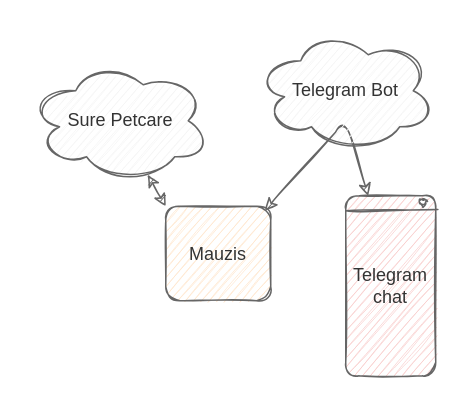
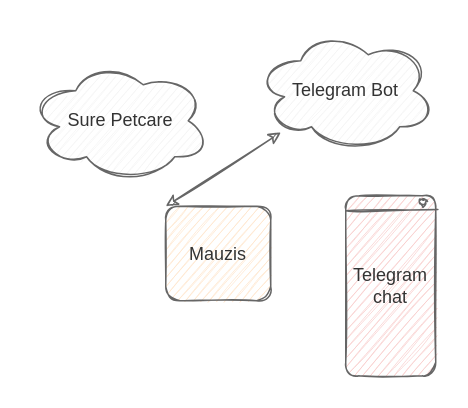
(326, 143) -> none
(157, 191) -> (223, 170)
